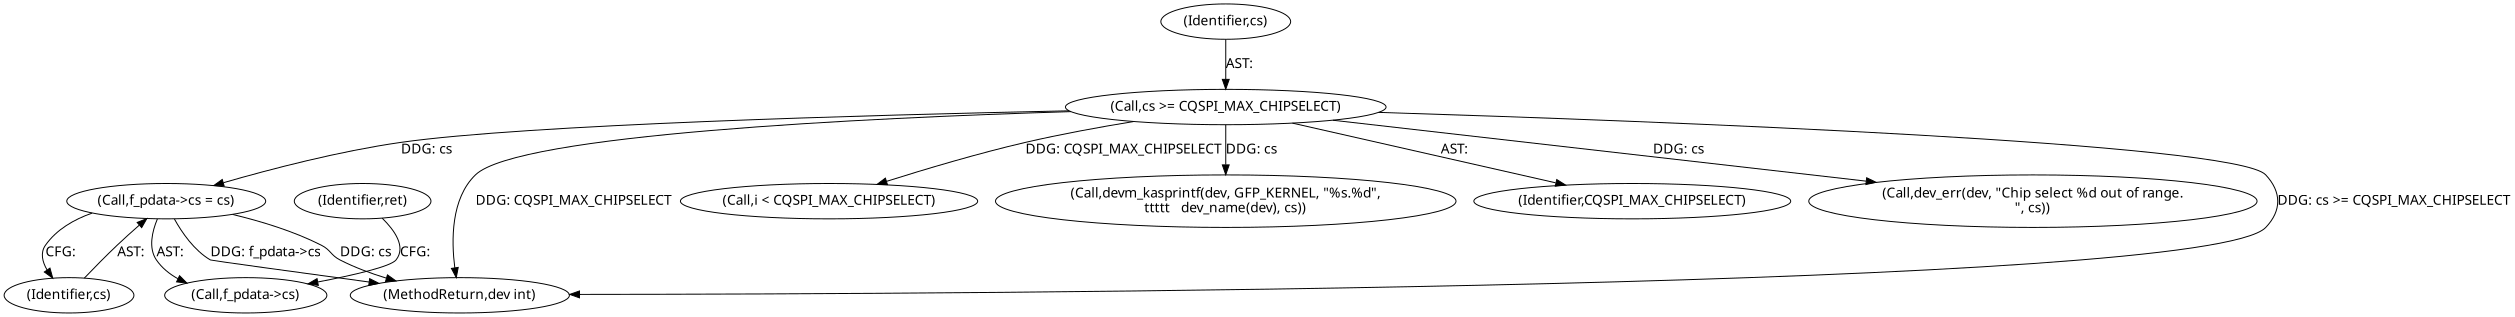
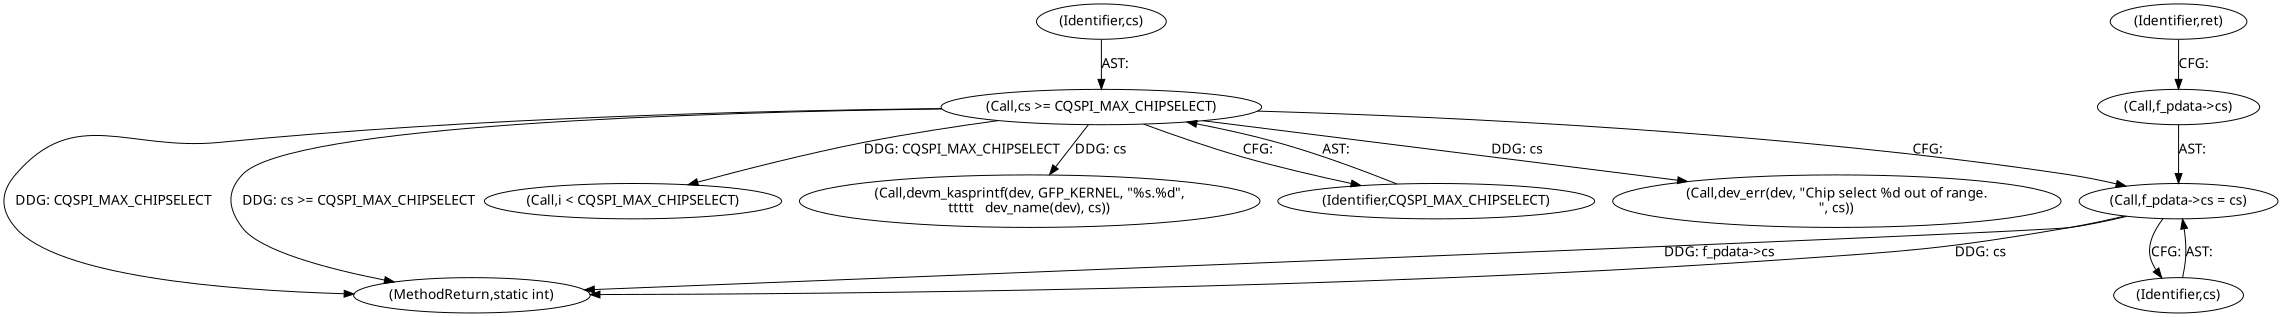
none -> (1298, 149)
(427, 150) -> (1930, 150)
(1457, 150) -> (1260, 150)
(153, 254) -> (2179, 149)
(460, 295) -> (472, 295)
